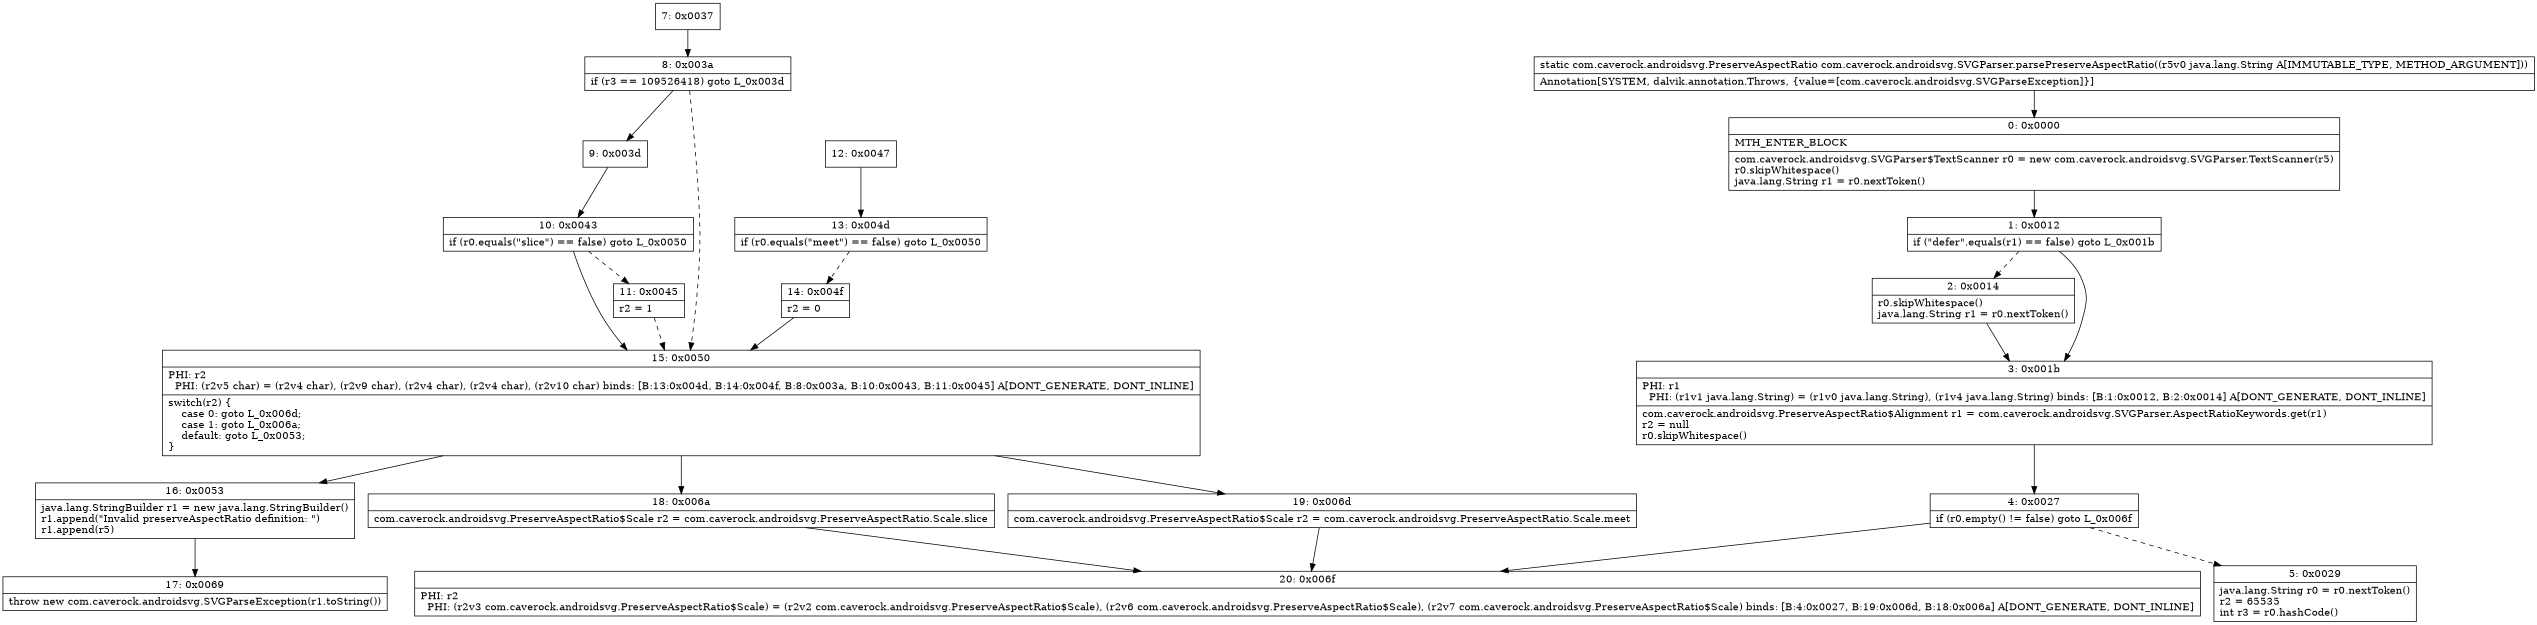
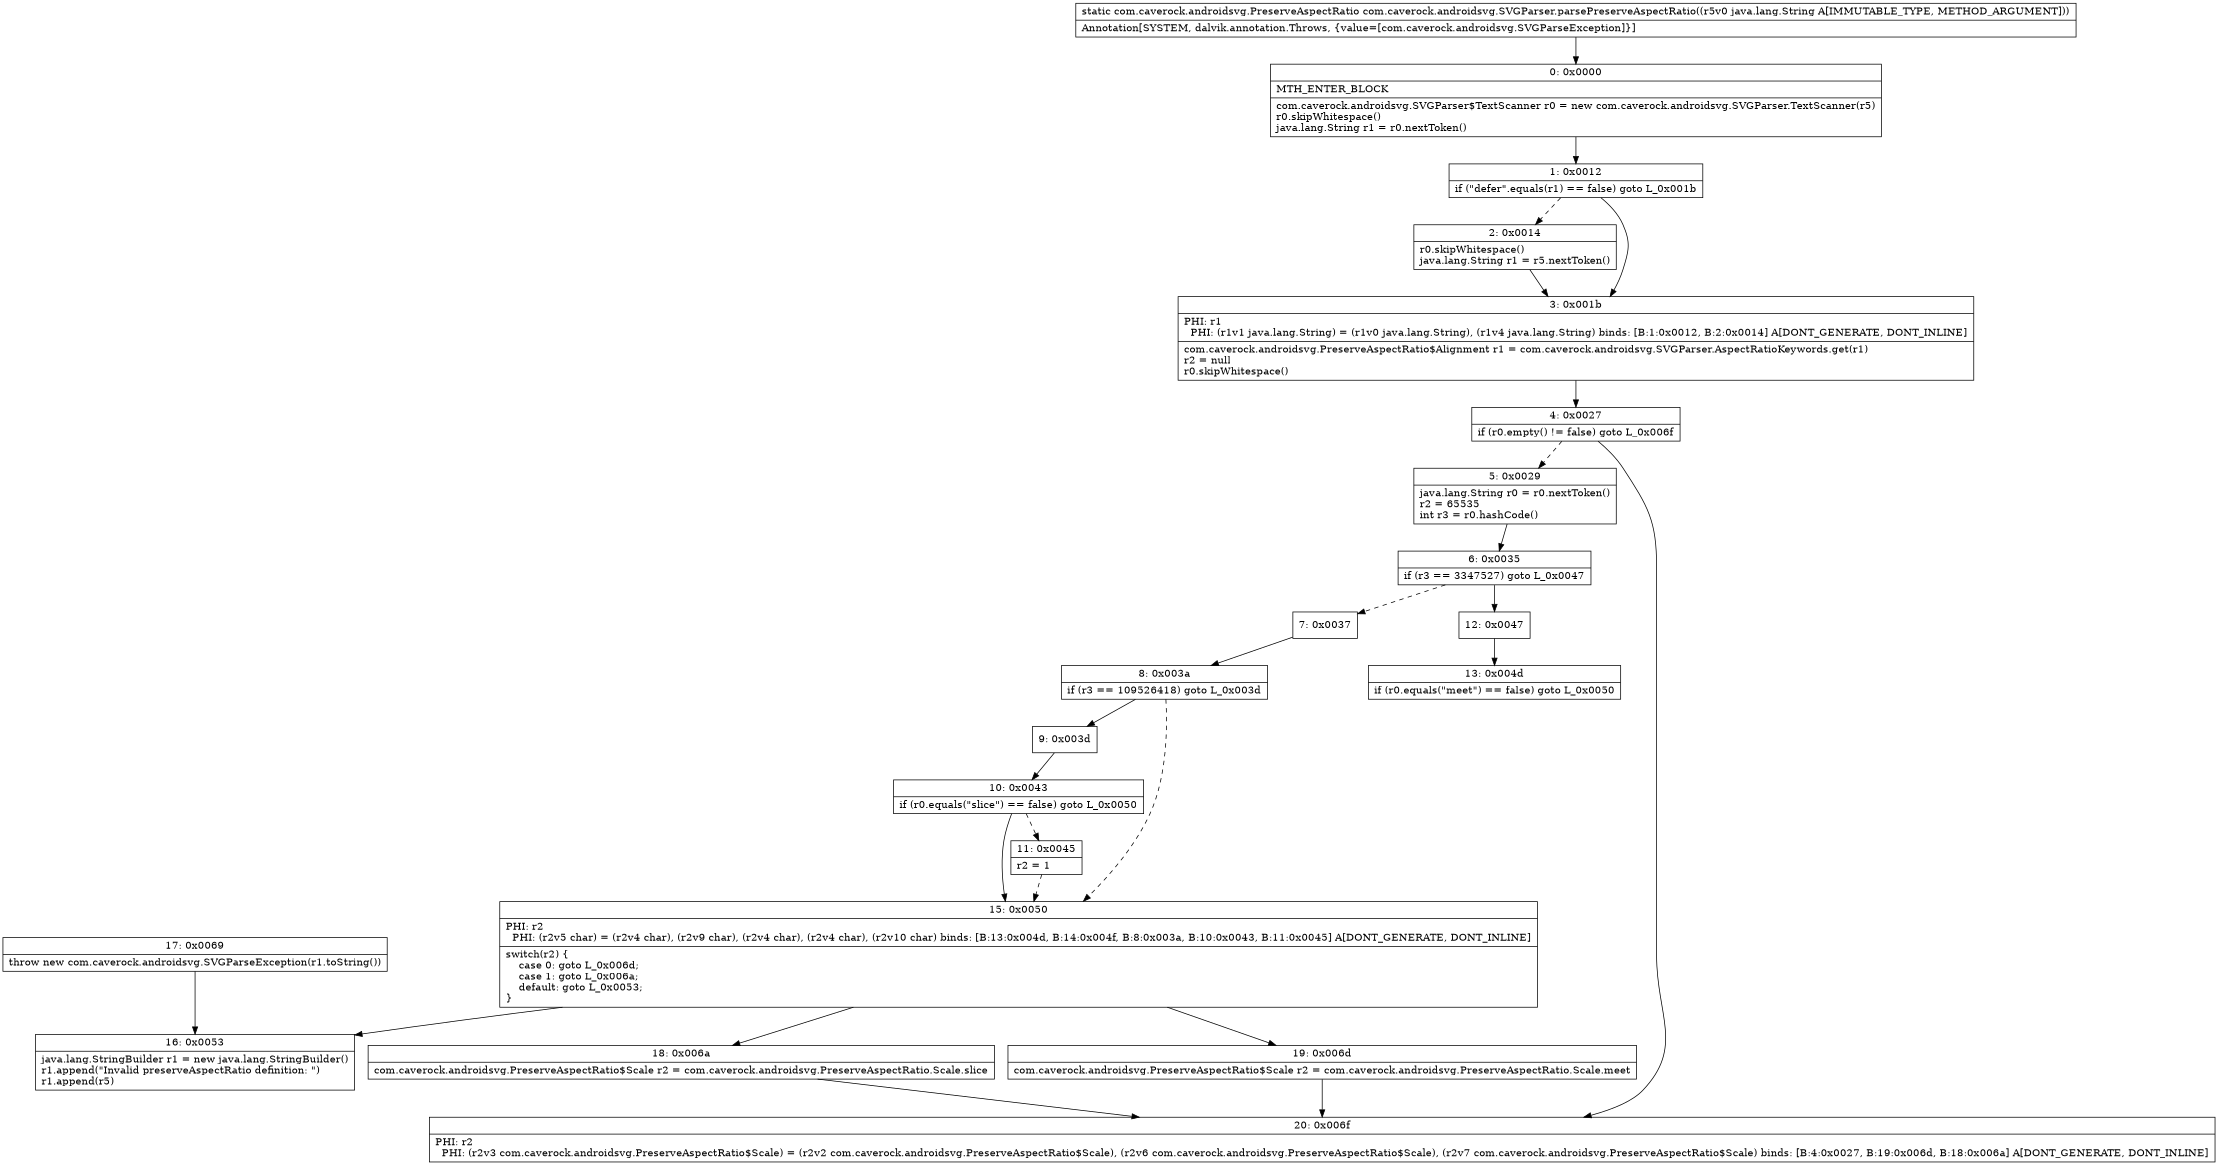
(815, 301) -> none
(1973, 314) -> (1515, 261)
(195, 554) -> (195, 999)
none -> (1495, 568)
